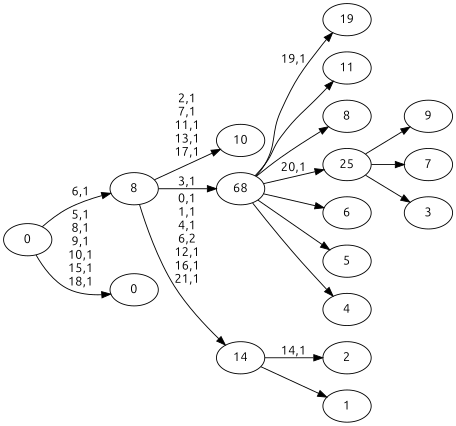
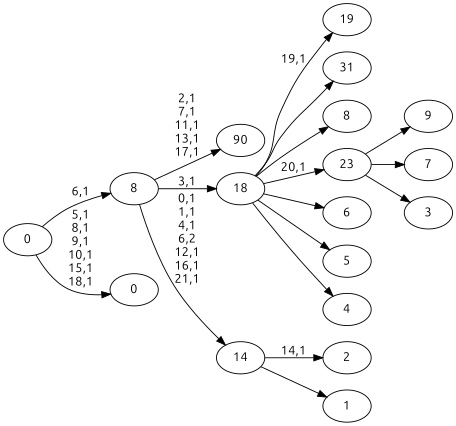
(347, 68) -> (347, 68)
(241, 140) -> (241, 140)
(347, 165) -> (347, 165)
(241, 189) -> (241, 189)
